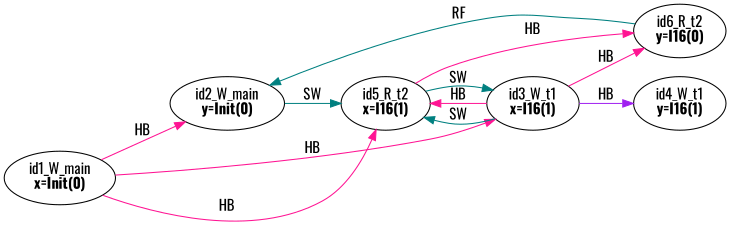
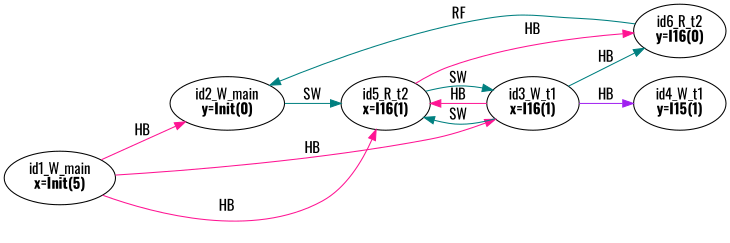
(602, 70) -> (602, 70)
(680, 110) -> (680, 110)
(60, 184) -> (60, 184)
